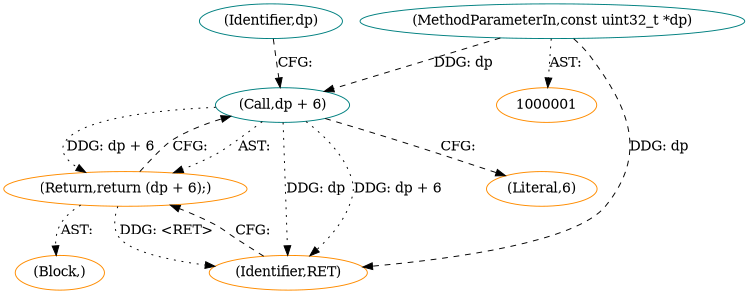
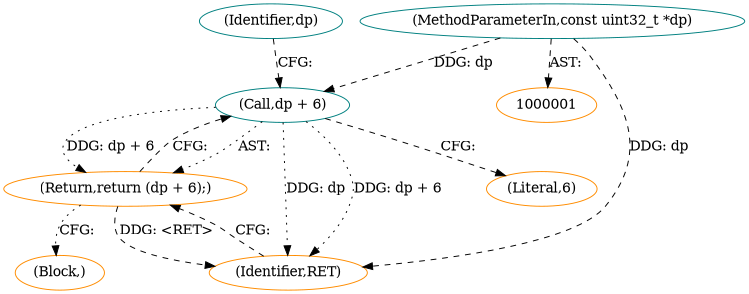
(550, 58) -> (550, 58)
(79, 231) -> (79, 231)
(144, 252) -> (144, 252)
